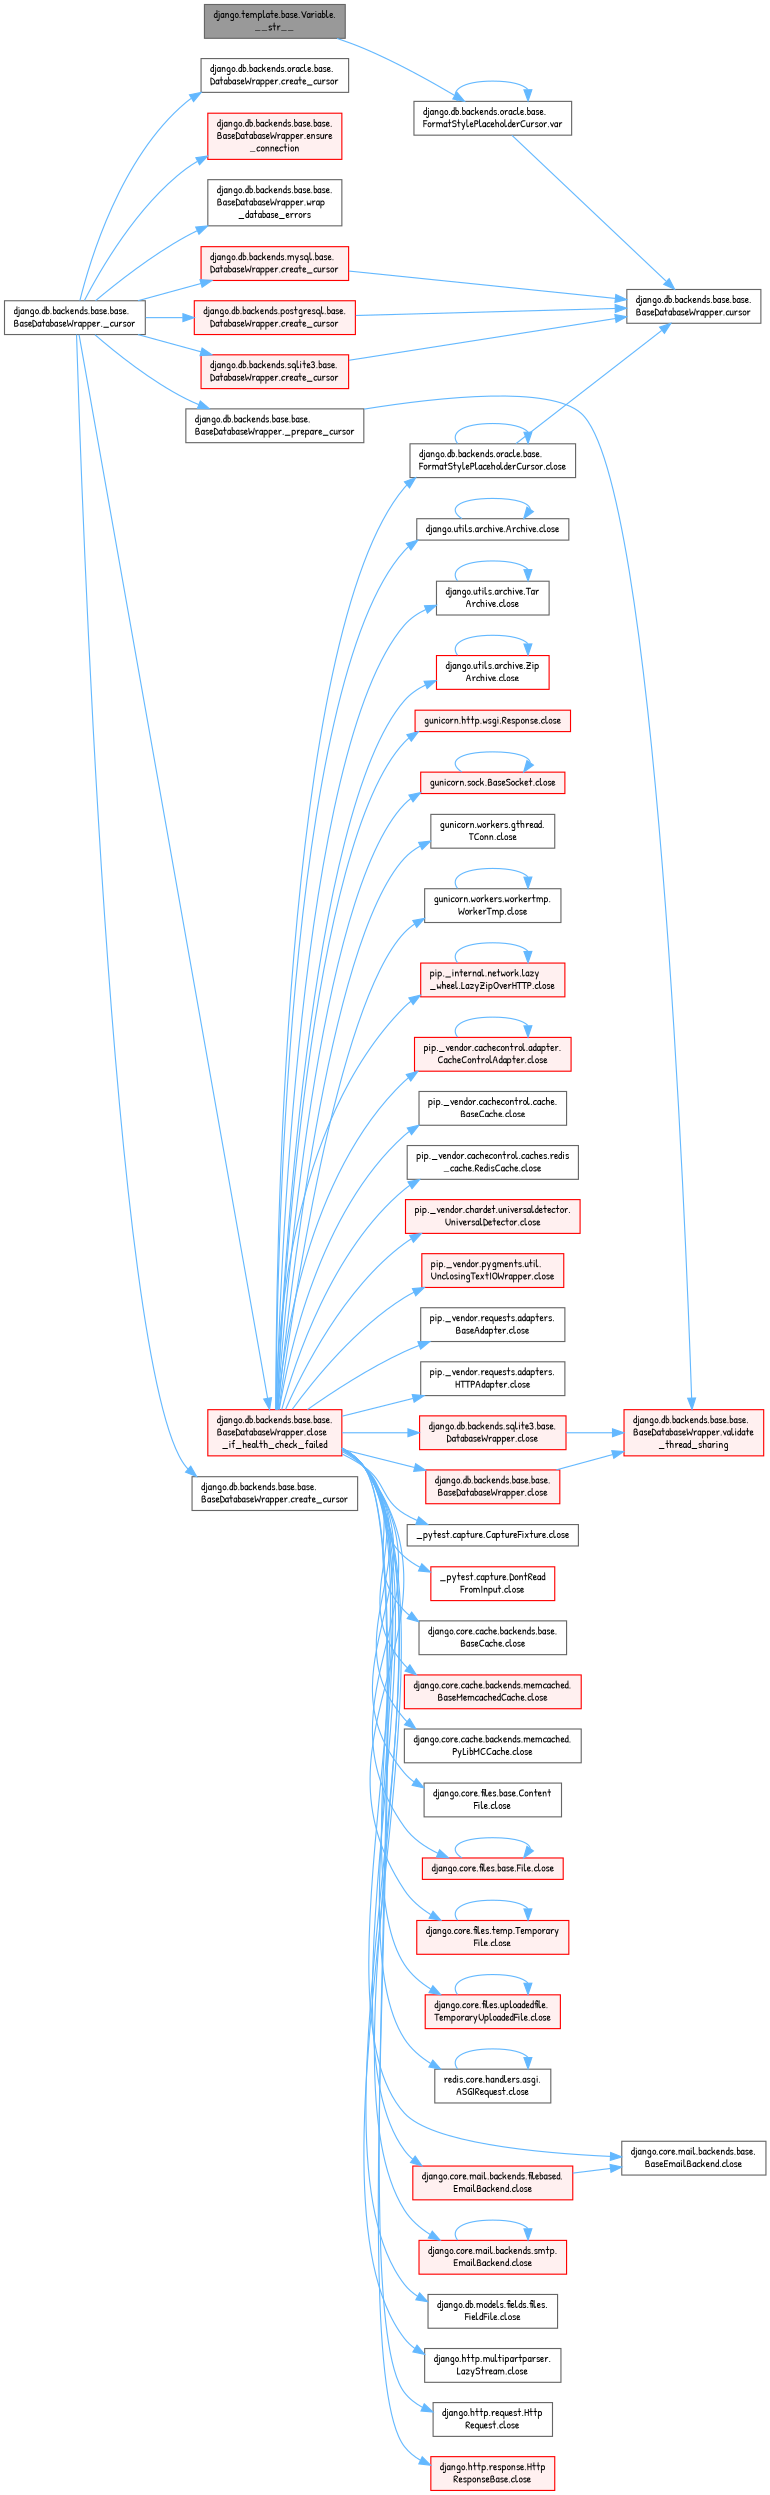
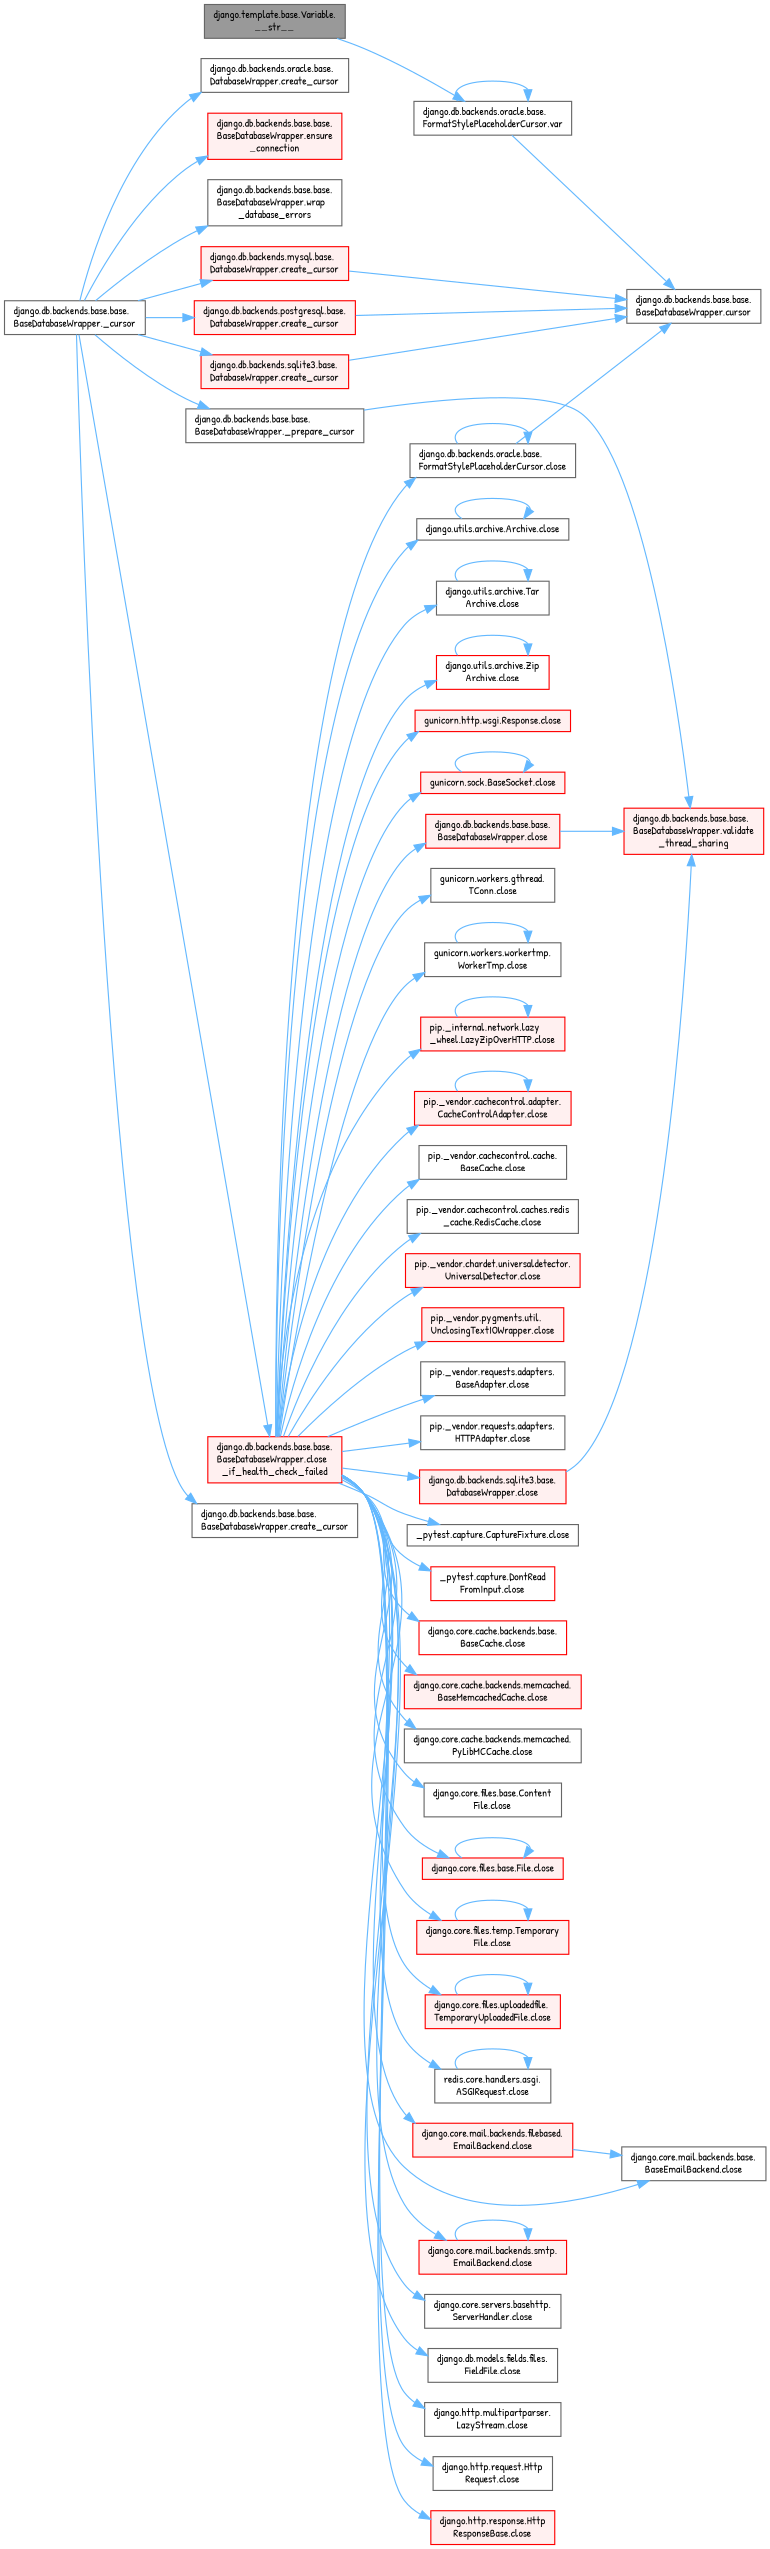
(493, 1638) -> (493, 1638)
none -> (493, 2311)
